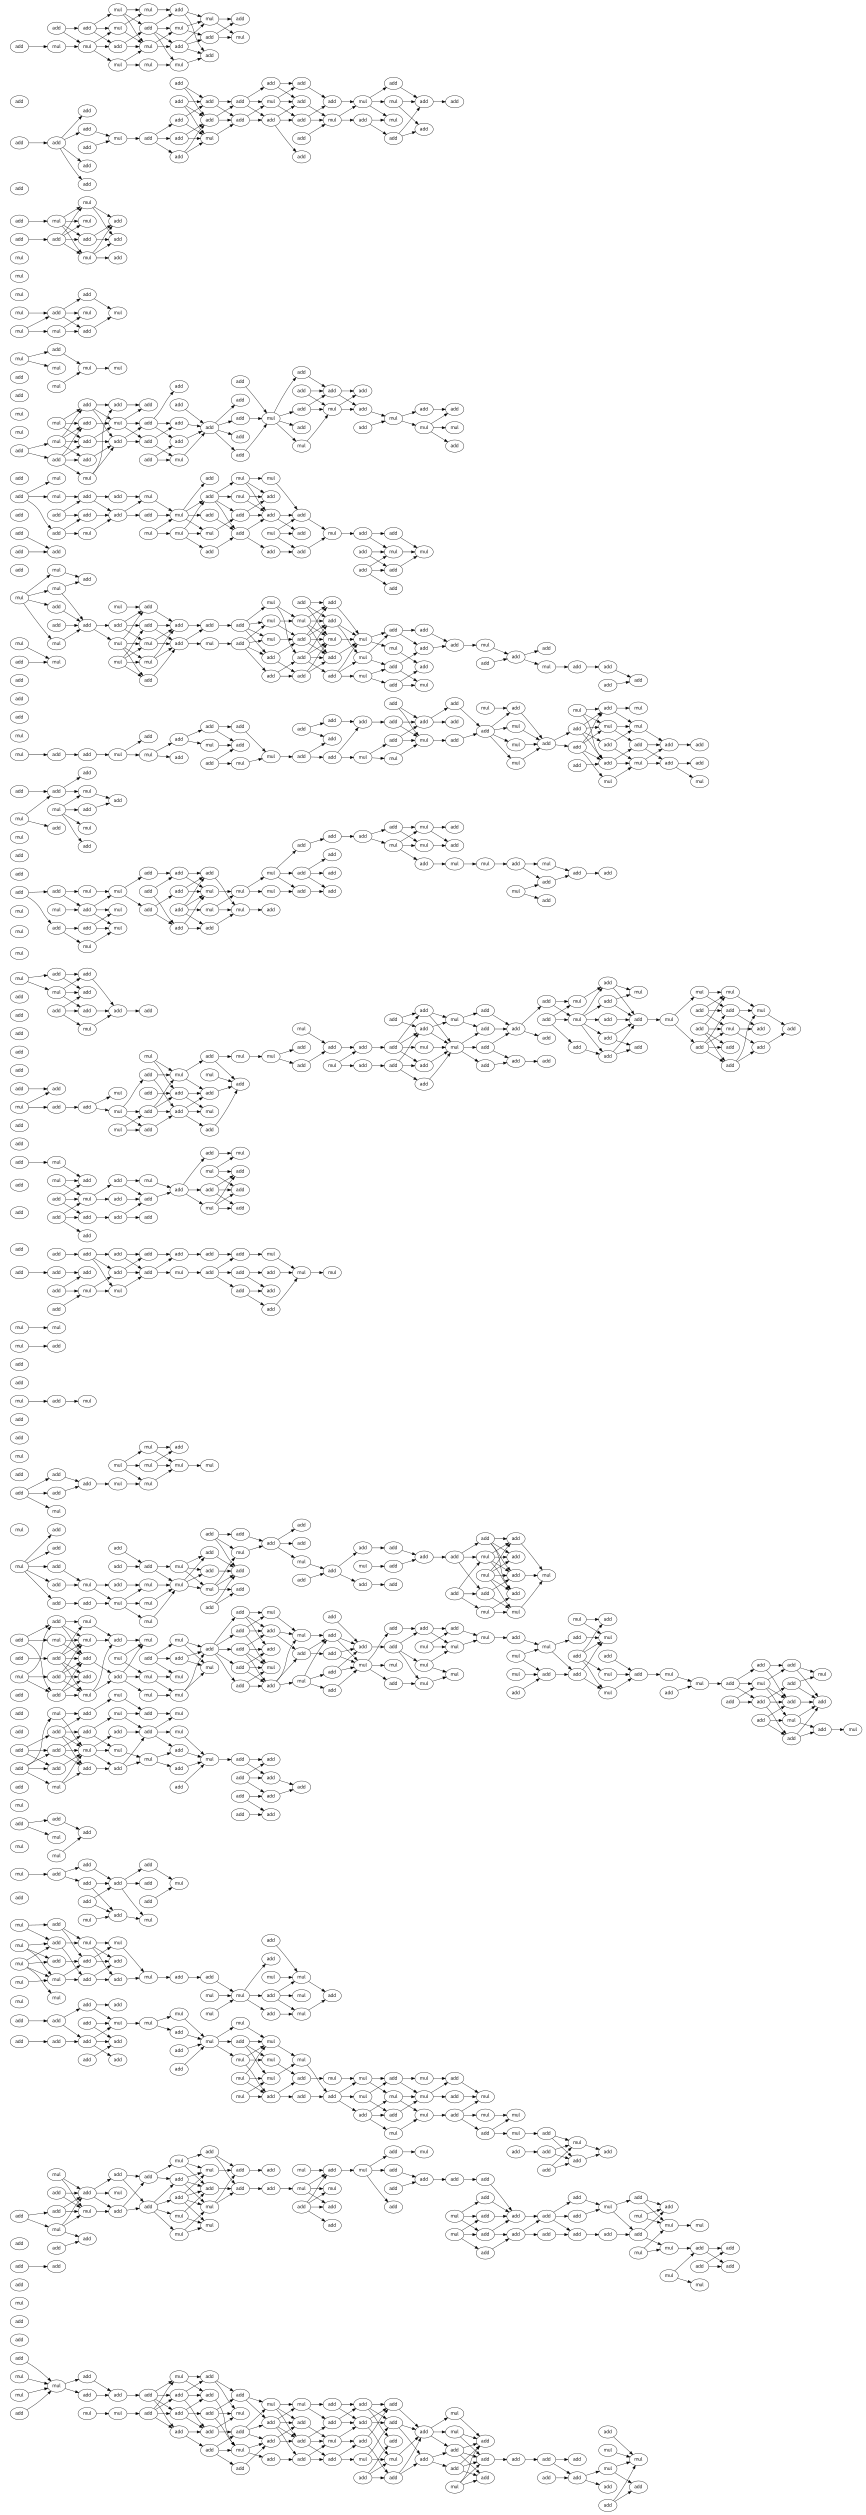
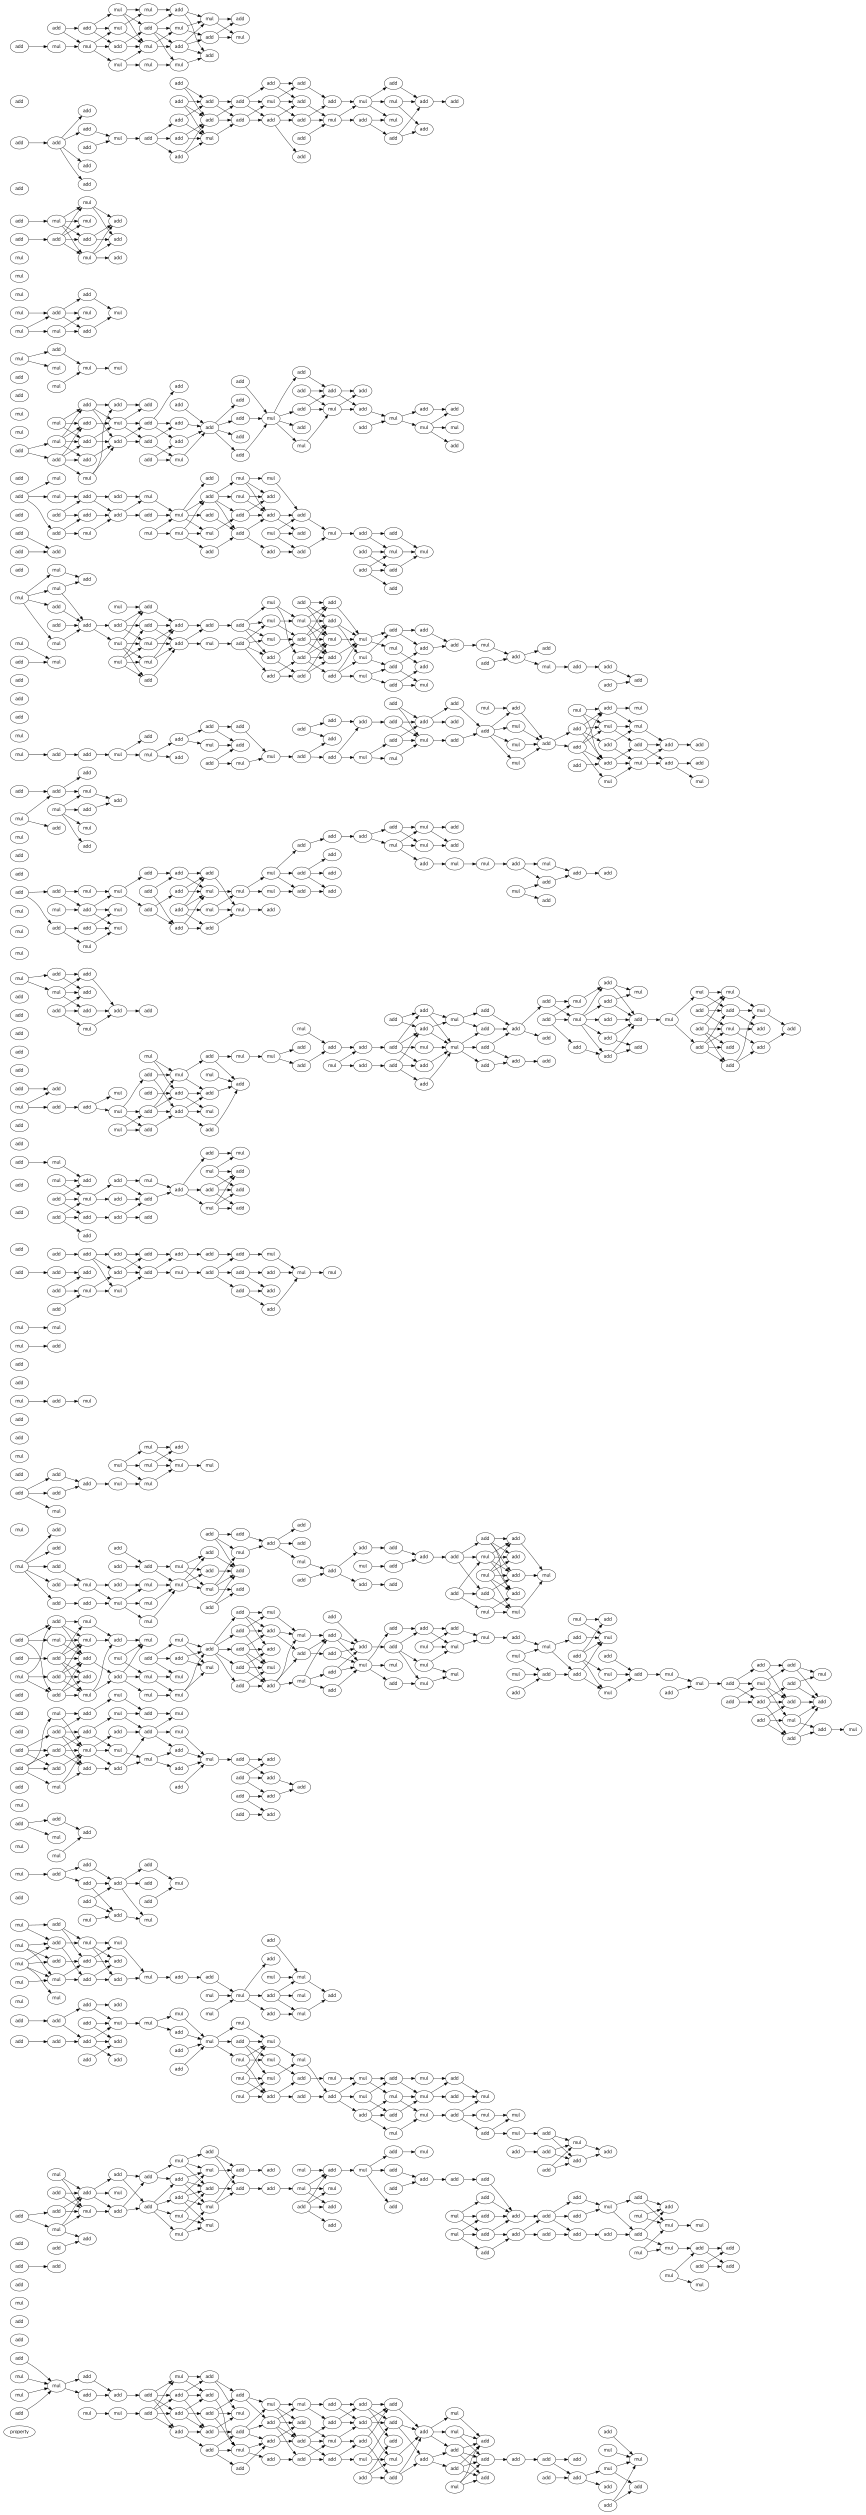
none -> (19, 2432)
